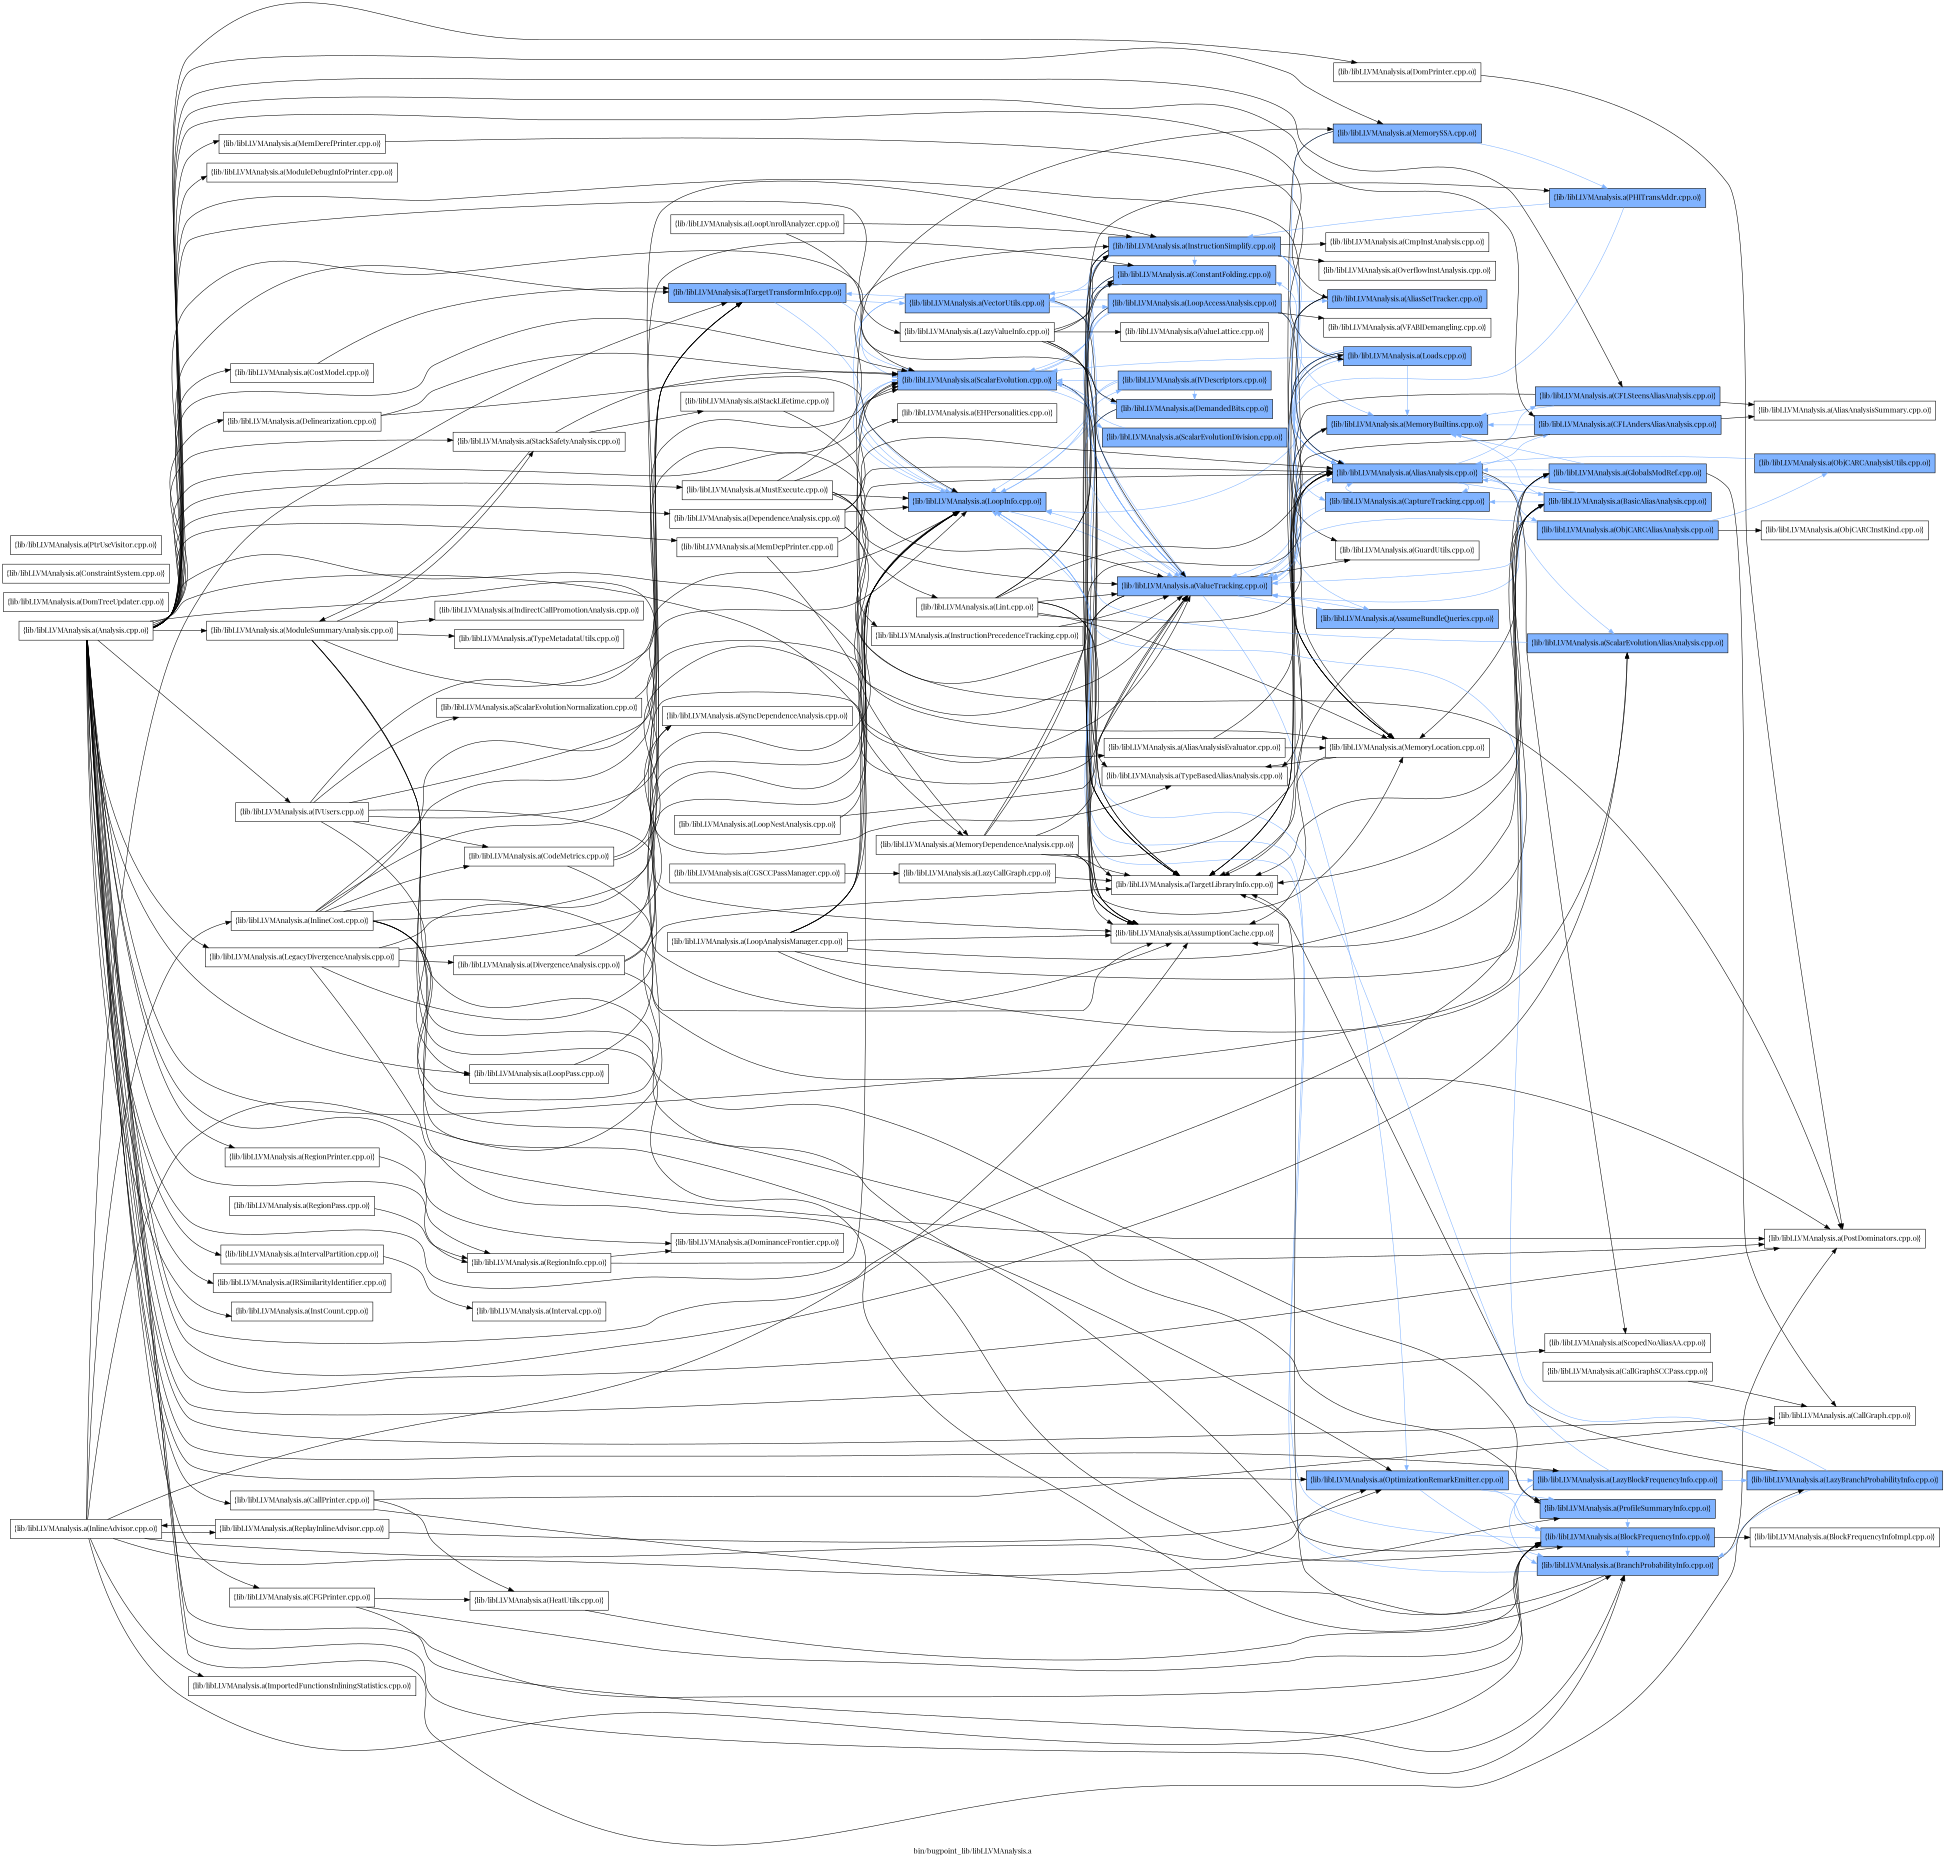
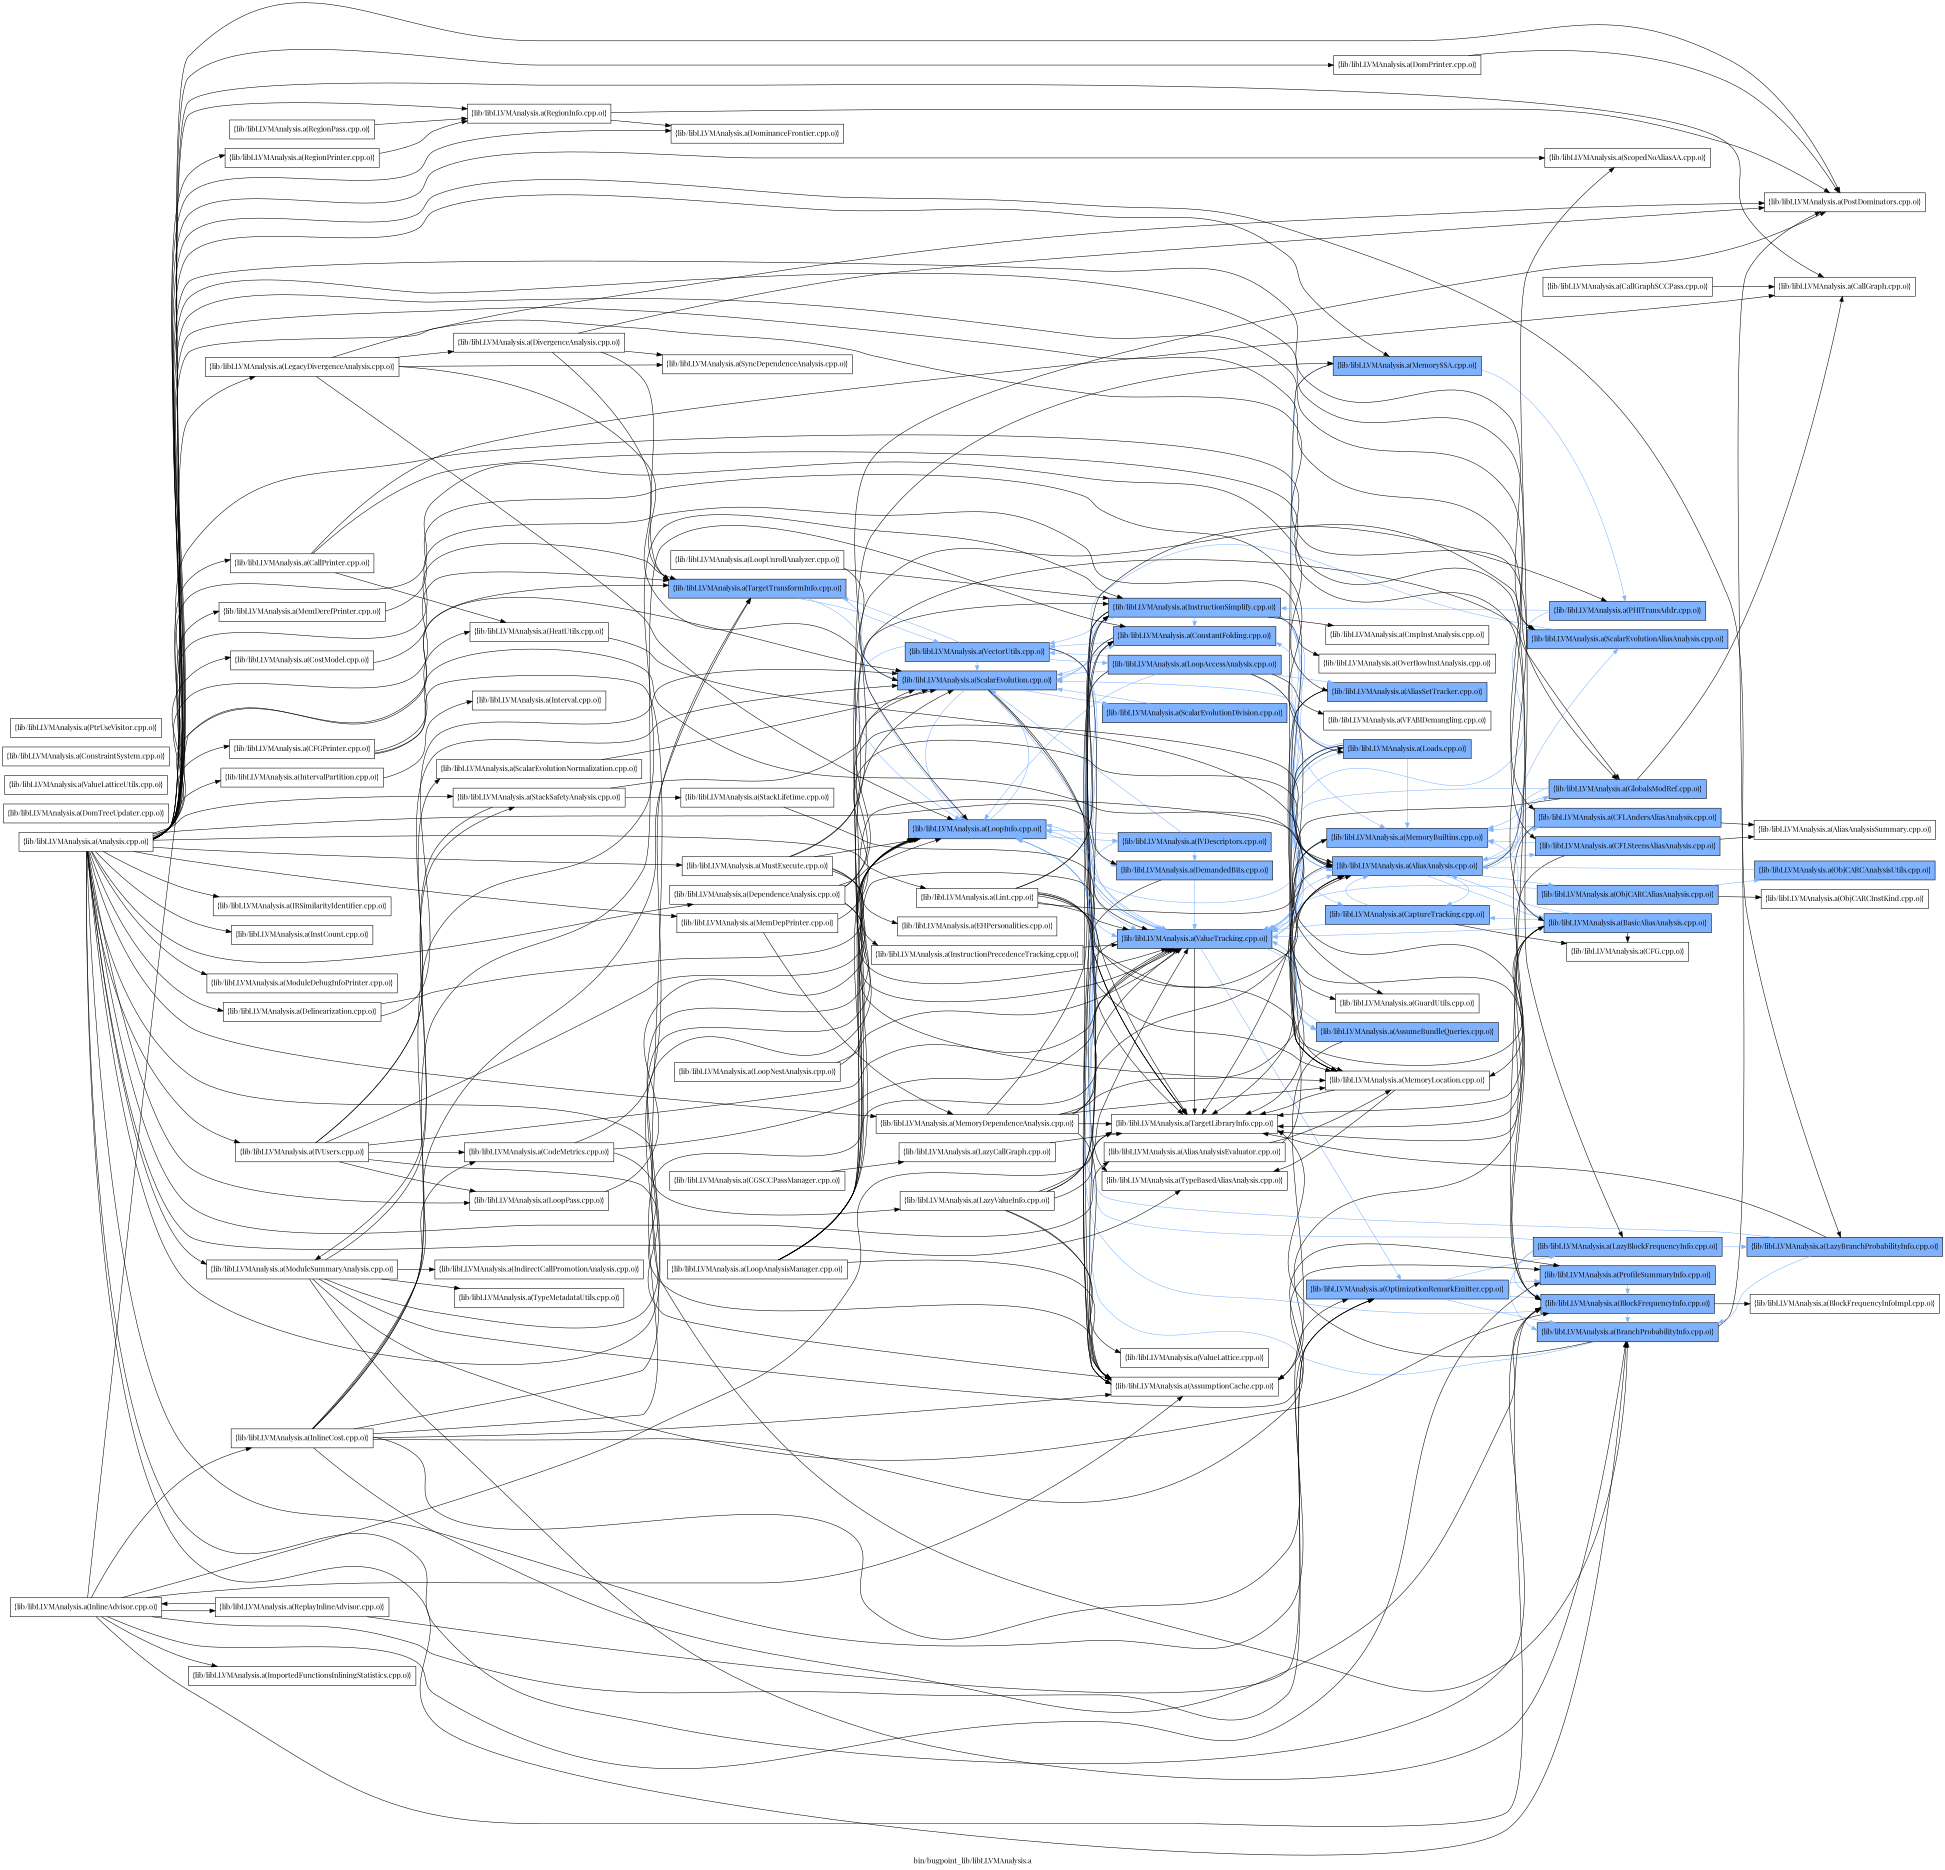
(1295, 610) -> none
none -> (86, 785)
none -> (1628, 952)
